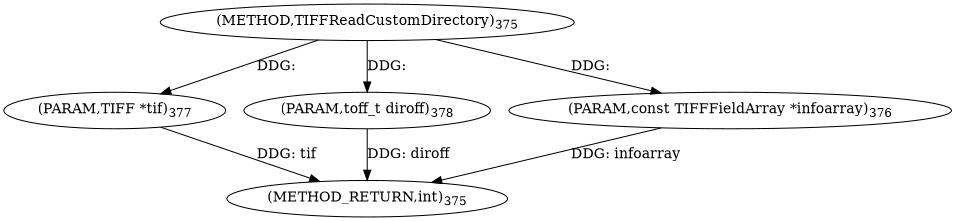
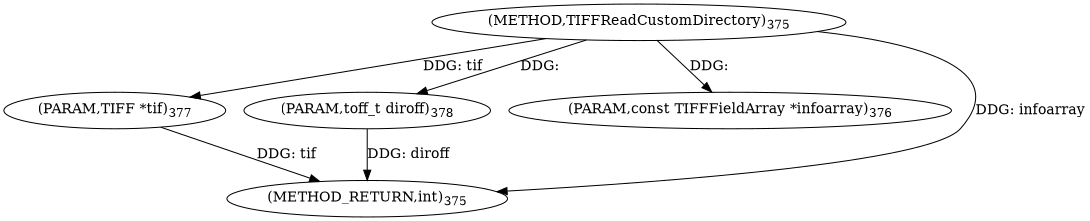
(279, 66) -> (453, 66)
(551, 154) -> (844, 161)
